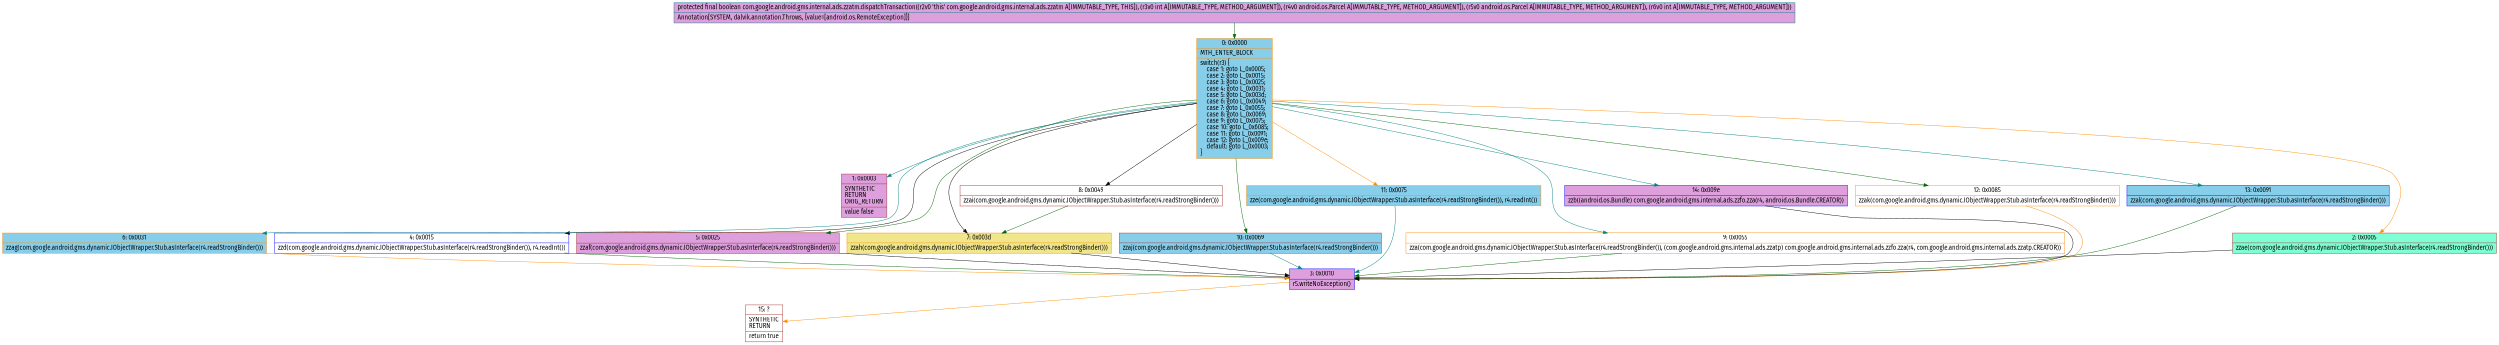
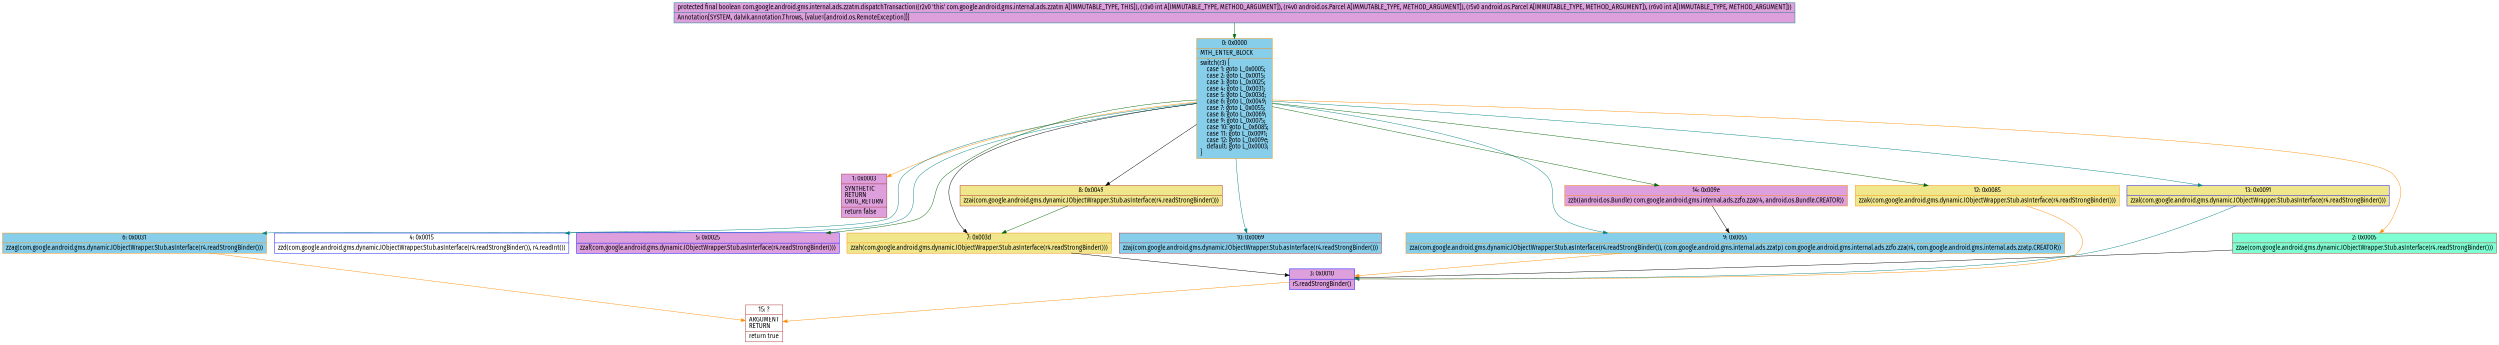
(1041, 127) -> (1041, 127)
(1463, 146) -> (1463, 146)
(1239, 194) -> (1239, 194)
(1091, 196) -> (1091, 196)
(1394, 196) -> none
(1706, 196) -> (1706, 196)
(1987, 196) -> (1987, 196)
(2258, 196) -> (2258, 196)
(859, 212) -> (861, 212)
(904, 218) -> (904, 218)
(2072, 238) -> (1720, 218)
(708, 243) -> (708, 243)
(1735, 243) -> (1735, 243)
(1284, 260) -> none
(1490, 264) -> (1490, 264)
(1062, 266) -> none
(774, 268) -> (475, 287)
(925, 268) -> none
(1802, 274) -> (1957, 266)
(1322, 284) -> (1322, 284)
(764, 320) -> (764, 320)
